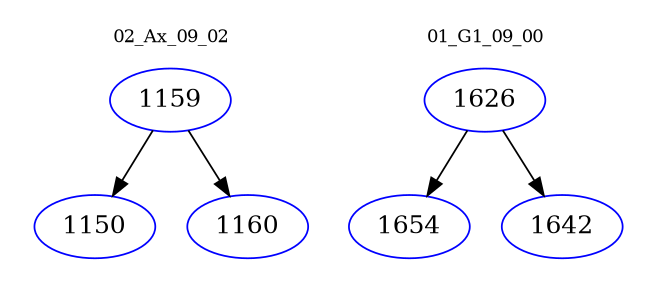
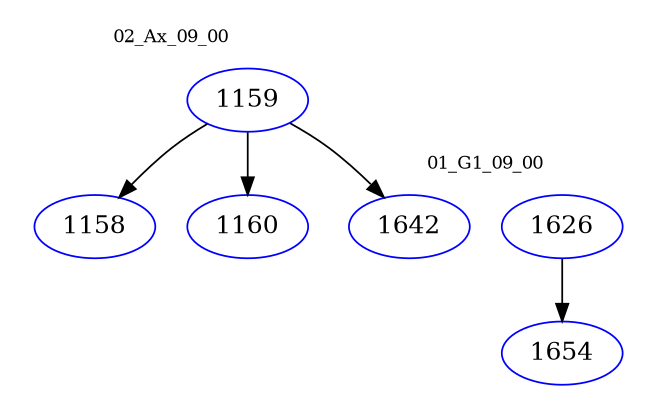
(171, 38) -> (171, 38)
(519, 155) -> (346, 162)
(95, 227) -> (95, 227)
